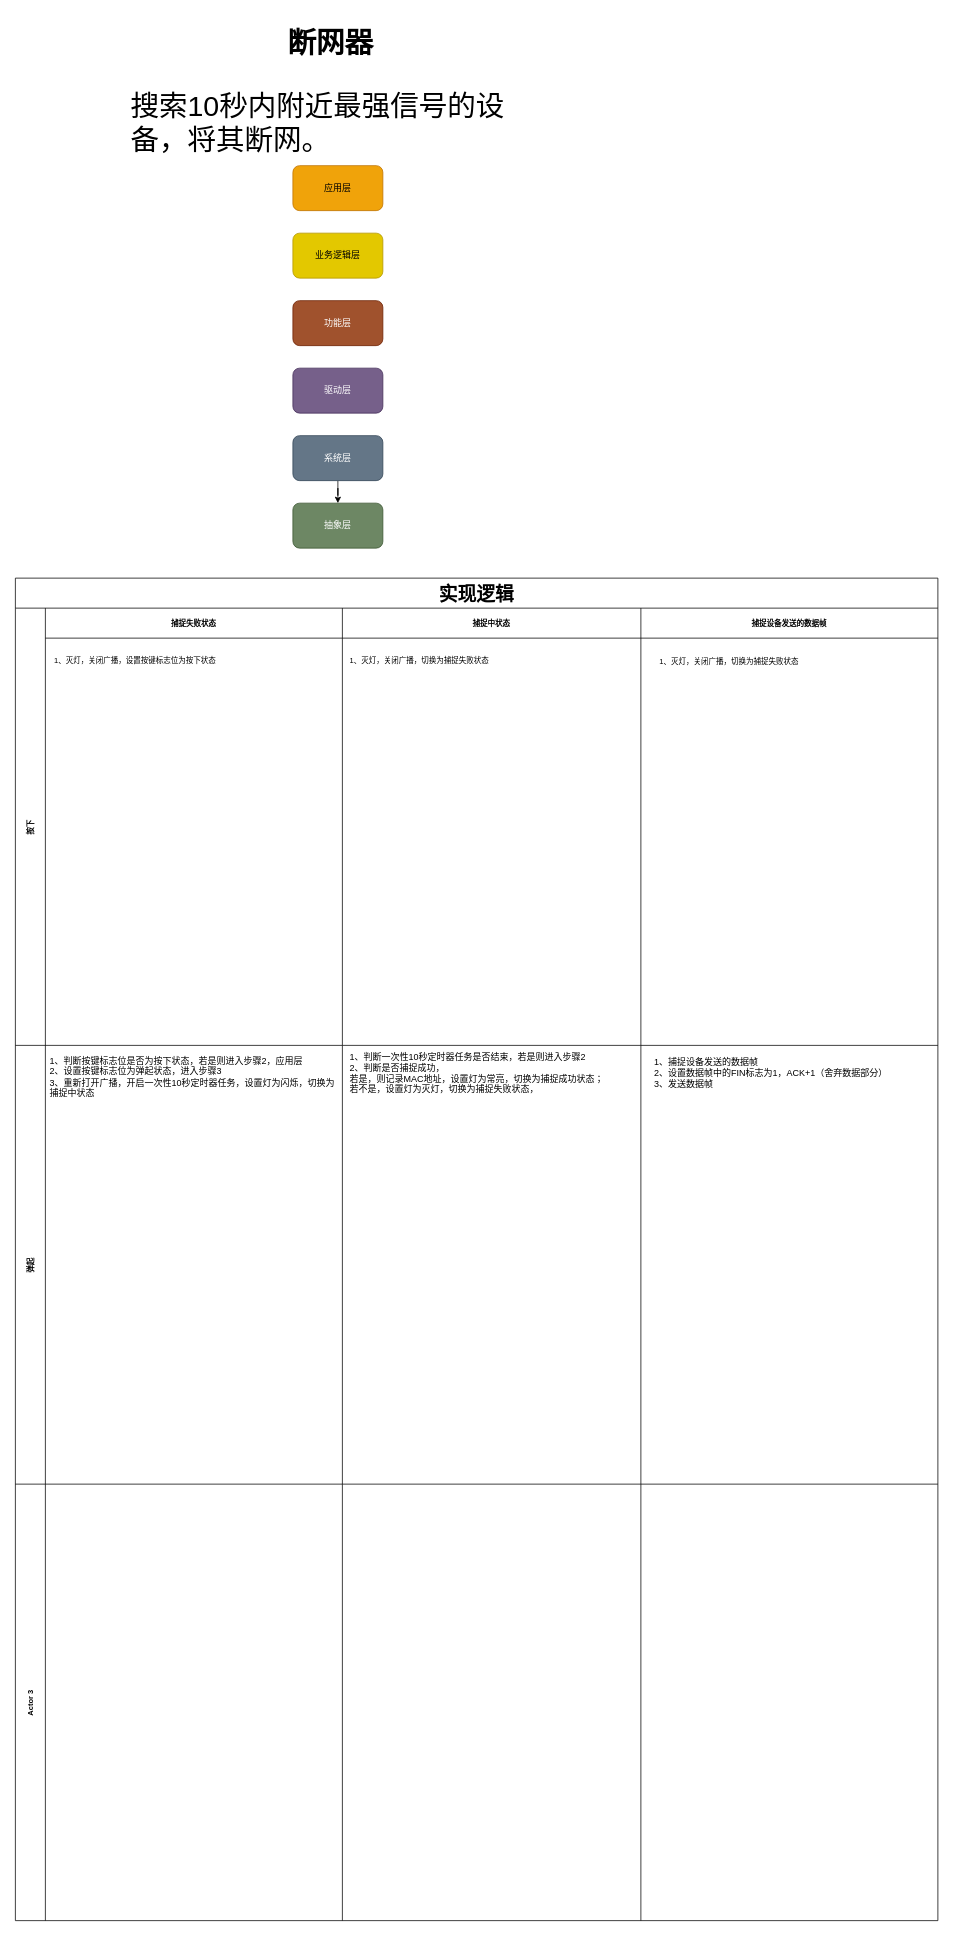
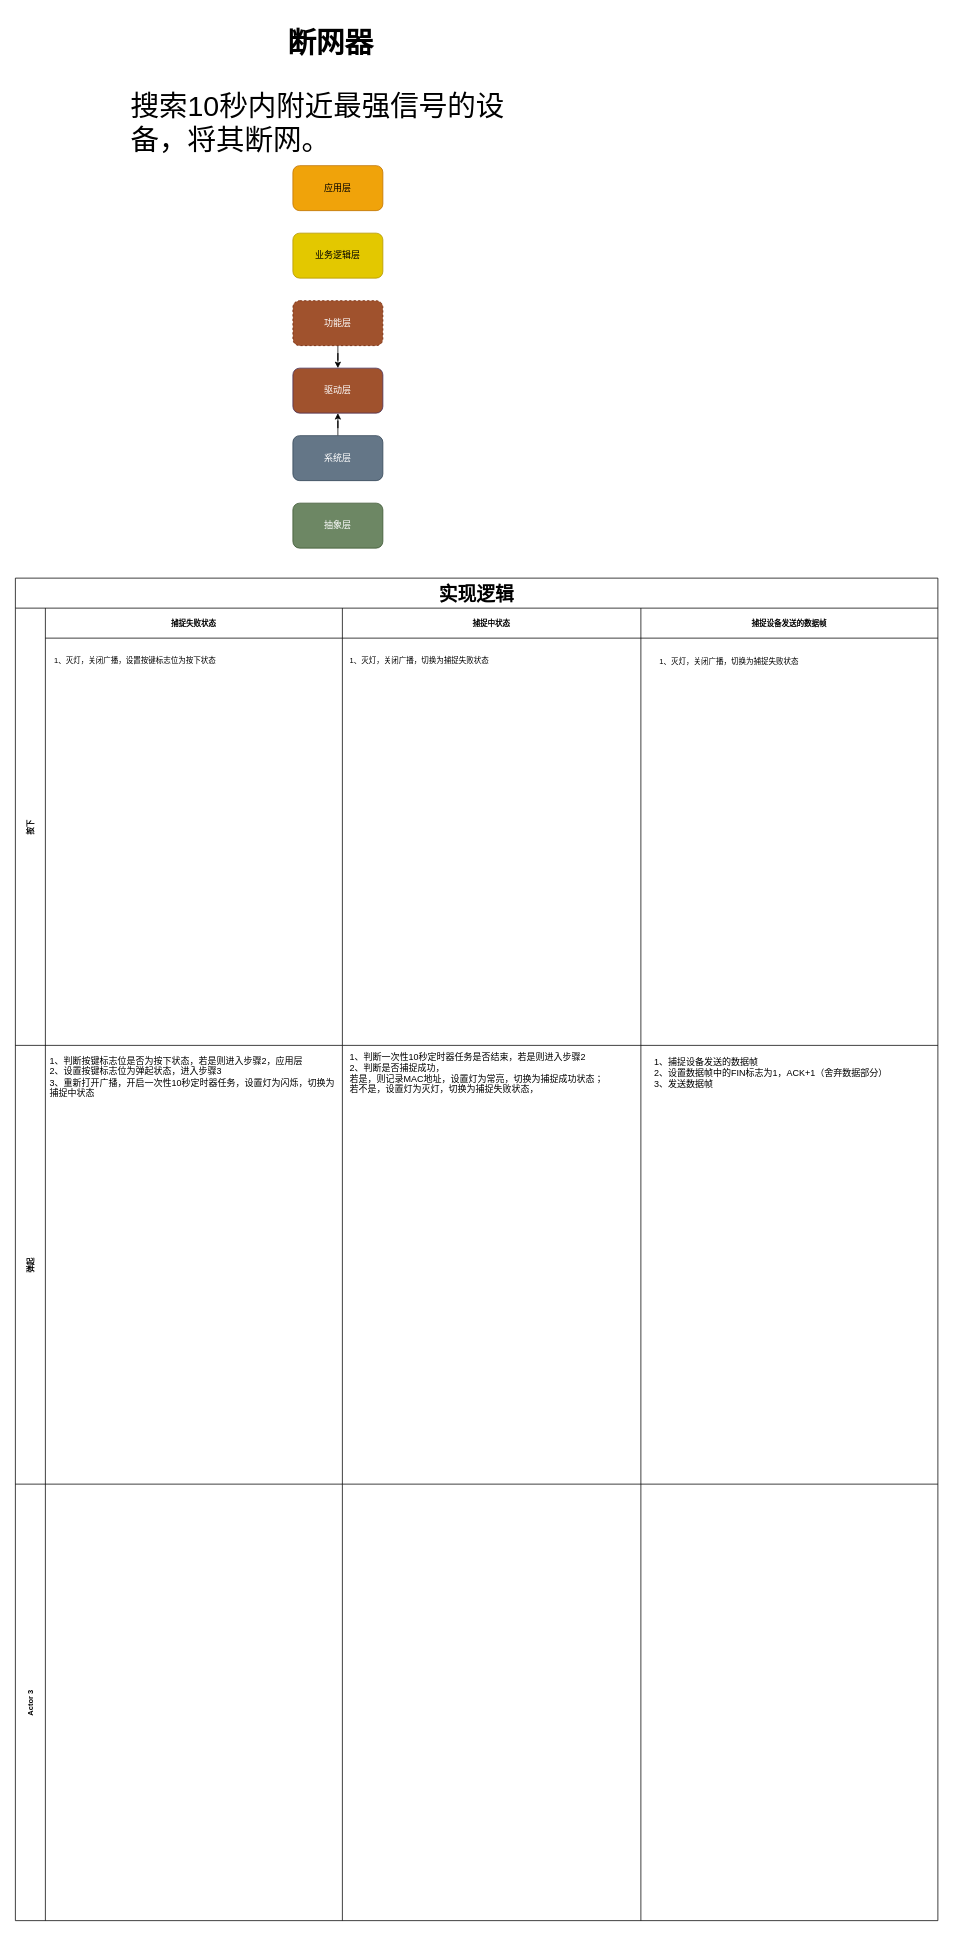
(338, 323) -> (338, 323)
none -> (338, 356)
(338, 390) -> (338, 390)
(338, 491) -> (338, 424)
